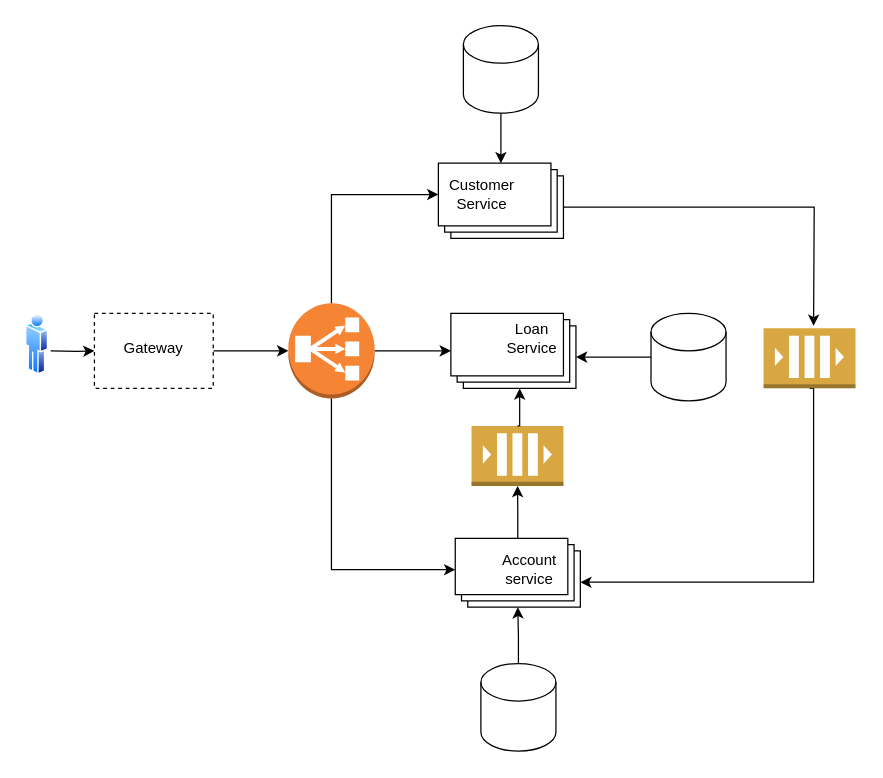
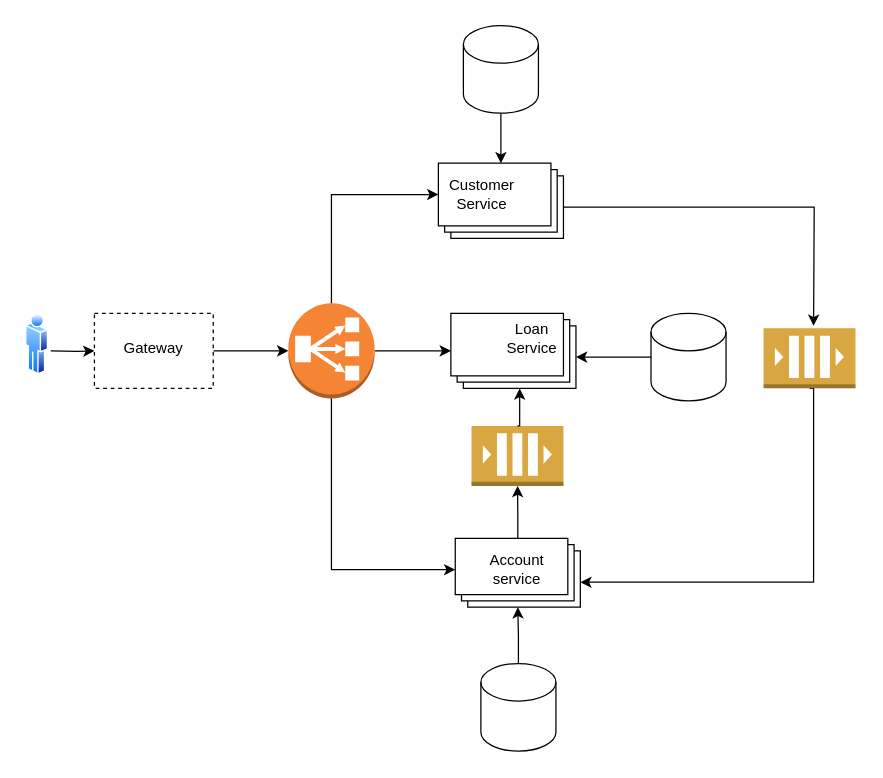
(530, 569) -> (517, 569)
